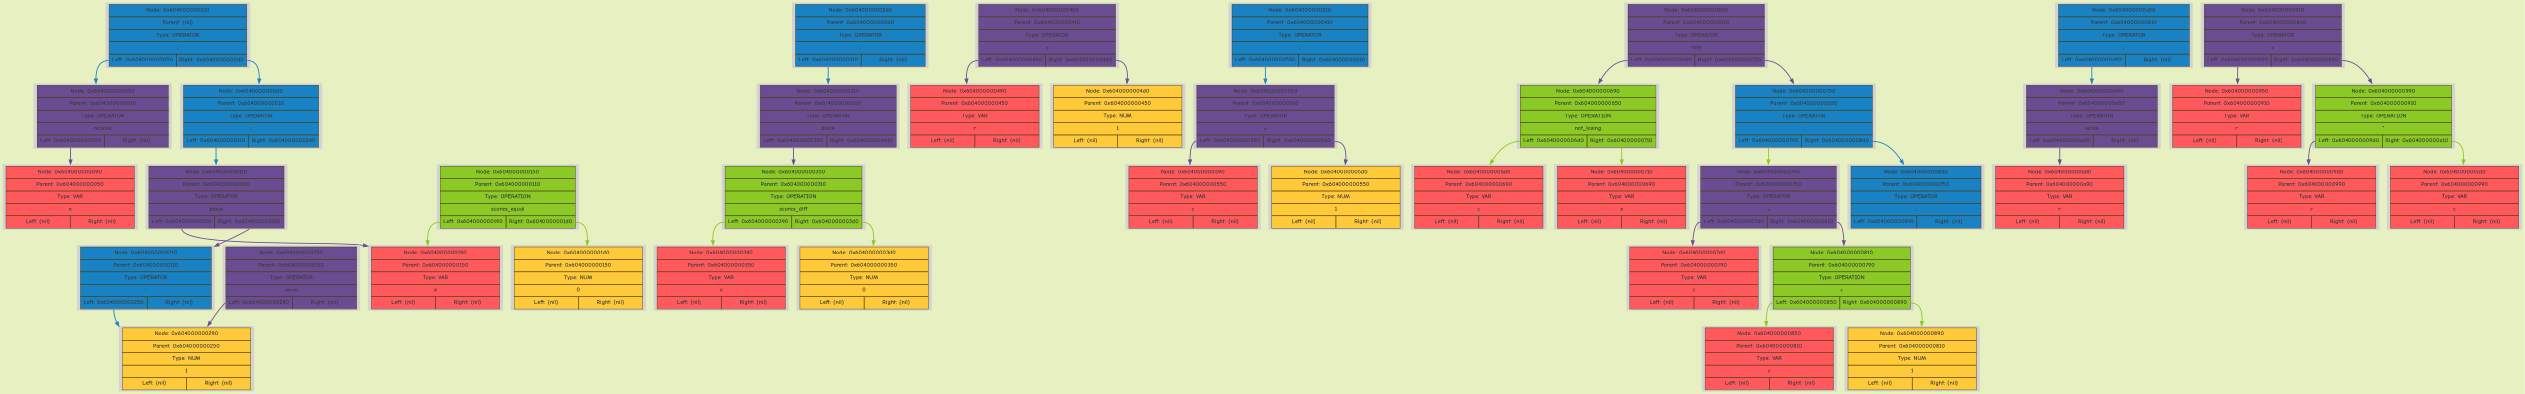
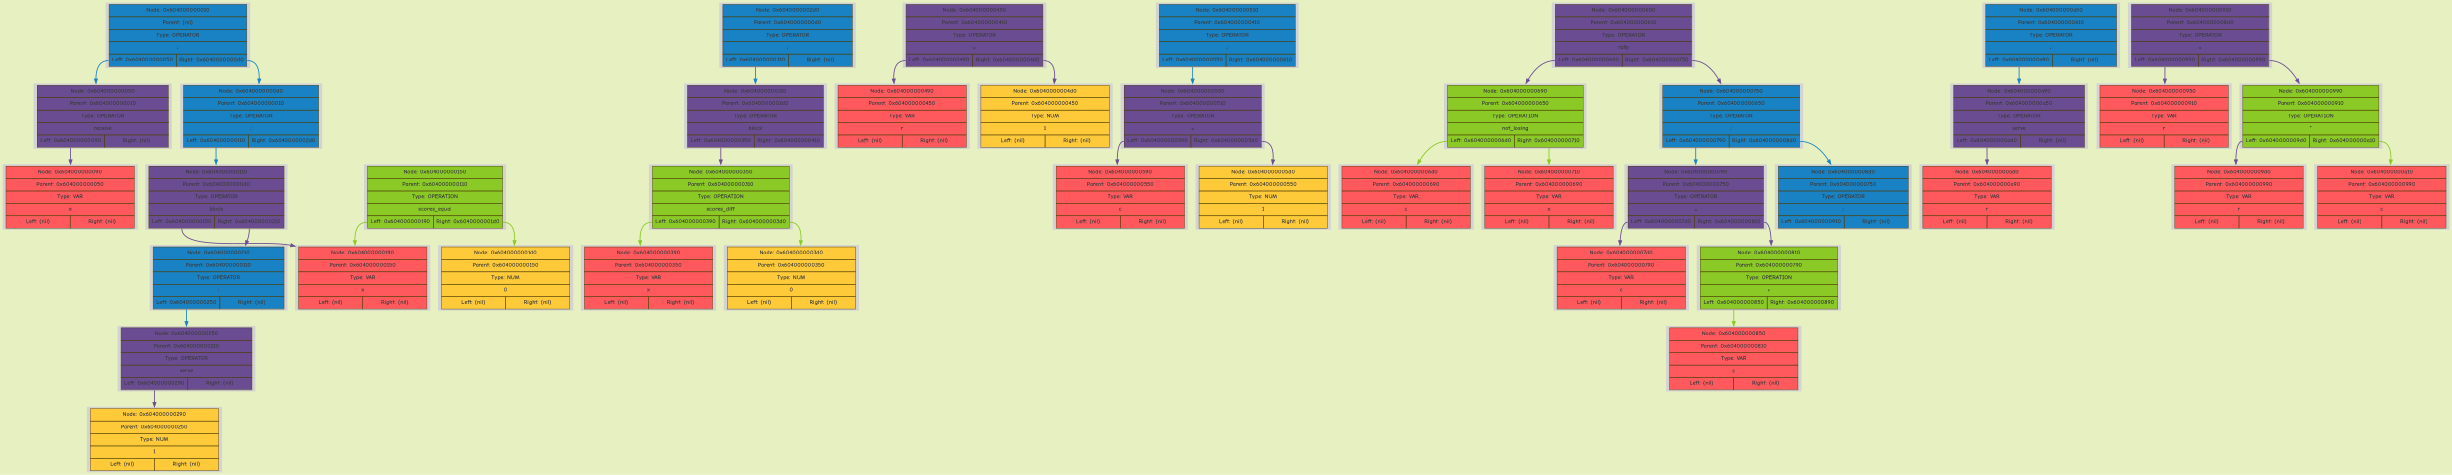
(1768, 154) -> (1696, 154)
(115, 316) -> (187, 315)
(1912, 359) -> none
